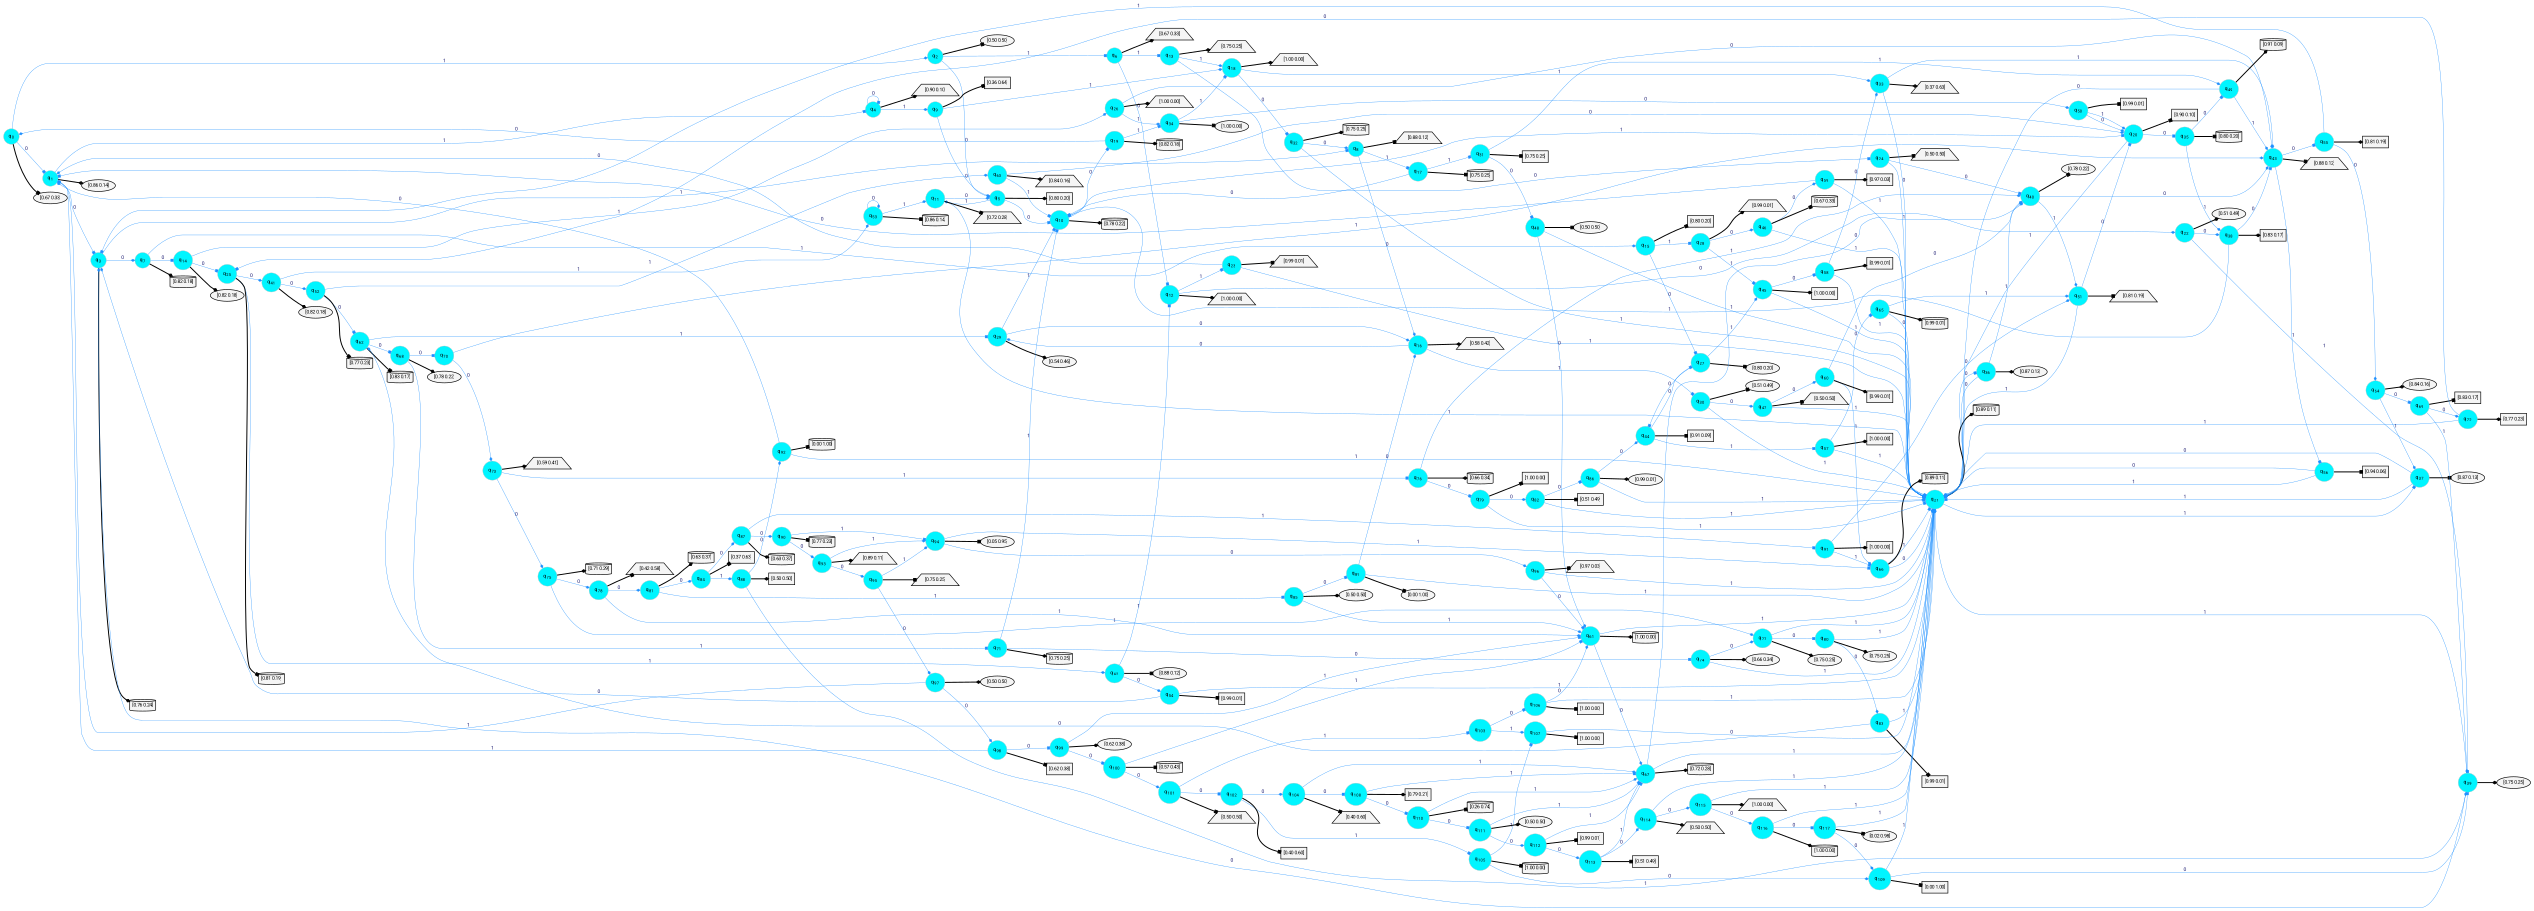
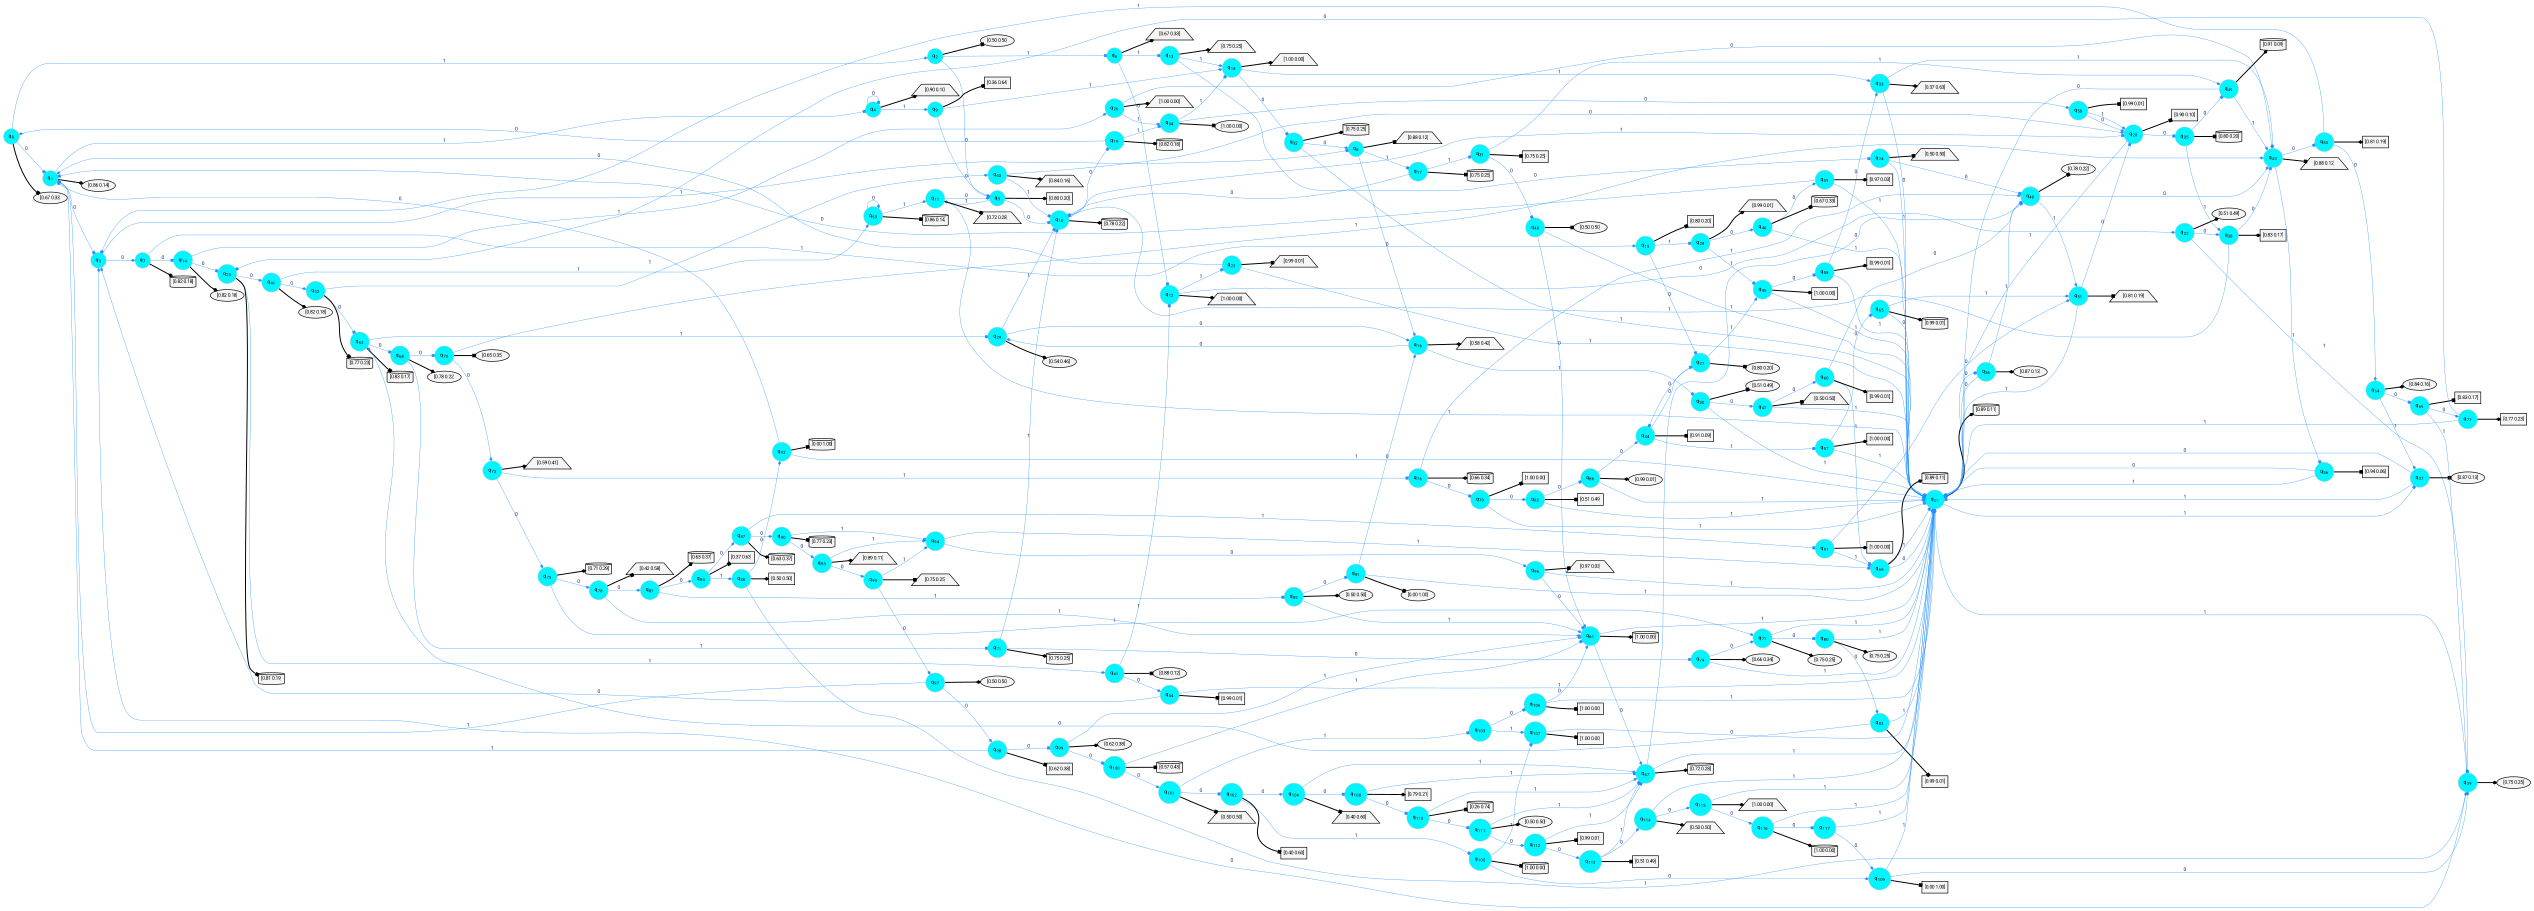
none -> (492, 356)
(997, 542) -> none
(143, 705) -> none
(1880, 836) -> none
